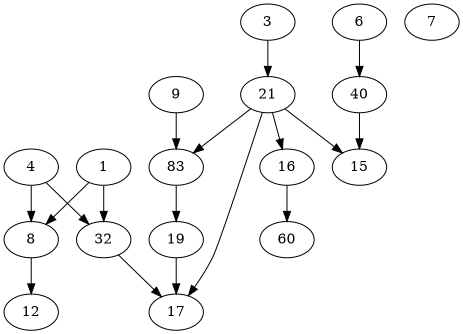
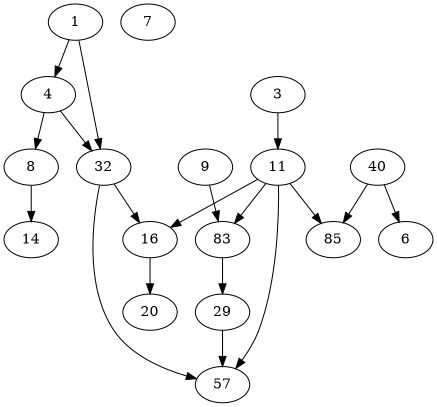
(359, 53) -> (390, 199)
(268, 95) -> (278, 167)
(359, 167) -> (333, 240)
(72, 199) -> (64, 53)
none -> (124, 199)
(176, 240) -> (223, 312)
(287, 240) -> (150, 312)
(31, 312) -> (31, 240)
(176, 312) -> (223, 385)
